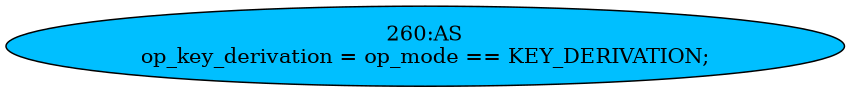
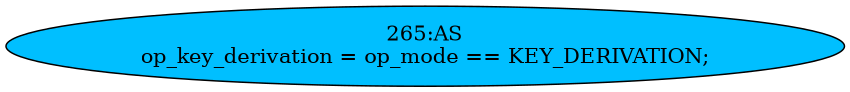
(425, 46) -> (425, 46)
